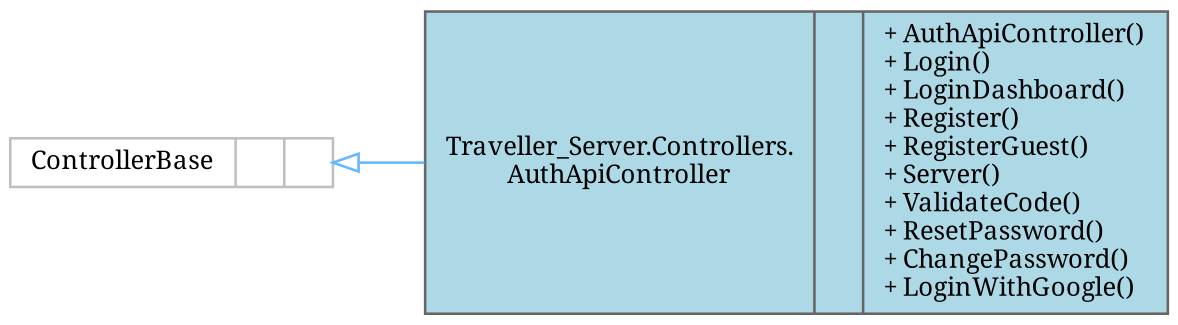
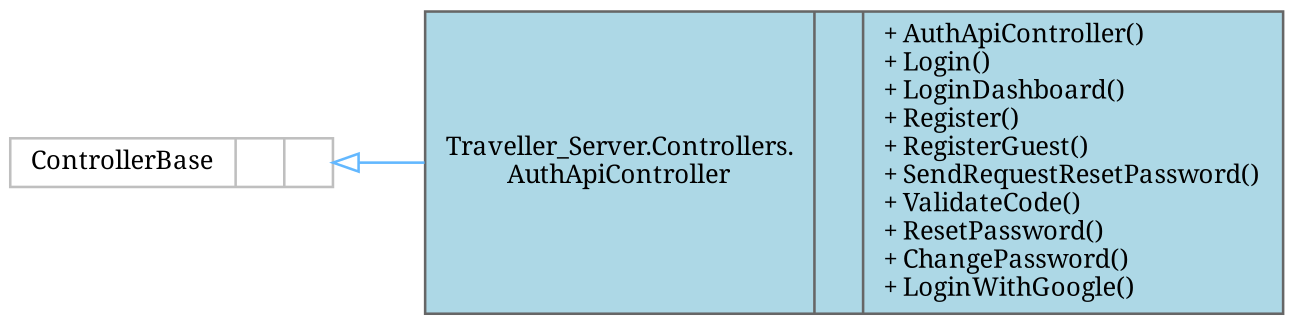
(942, 175) -> (1073, 175)
